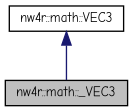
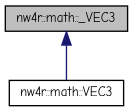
(66, 63) -> (66, 63)
